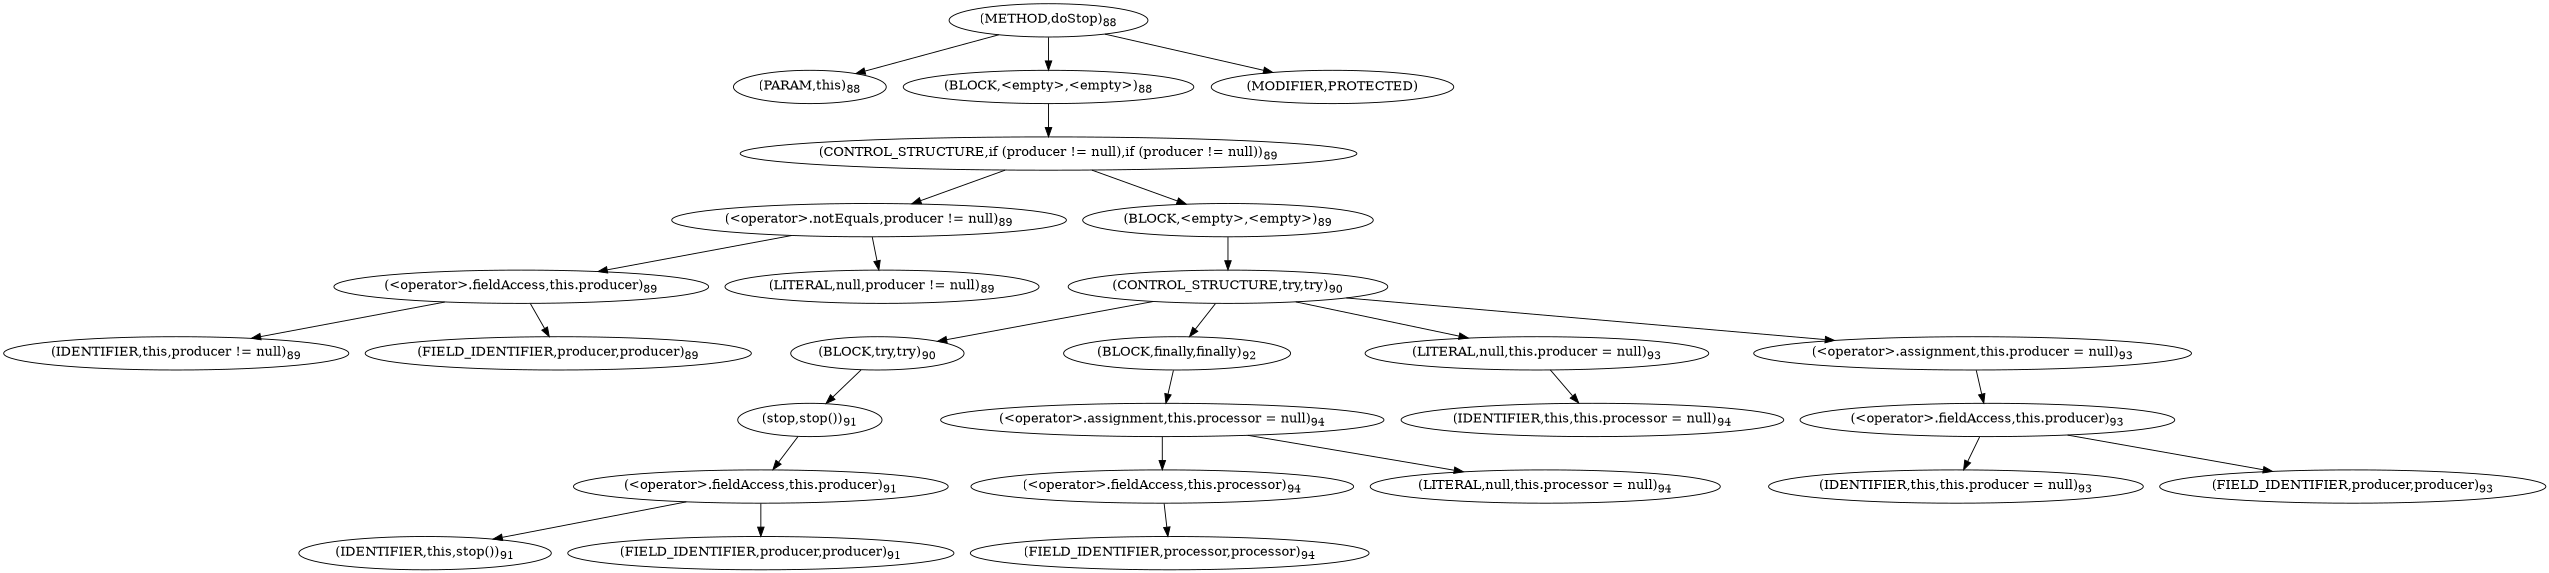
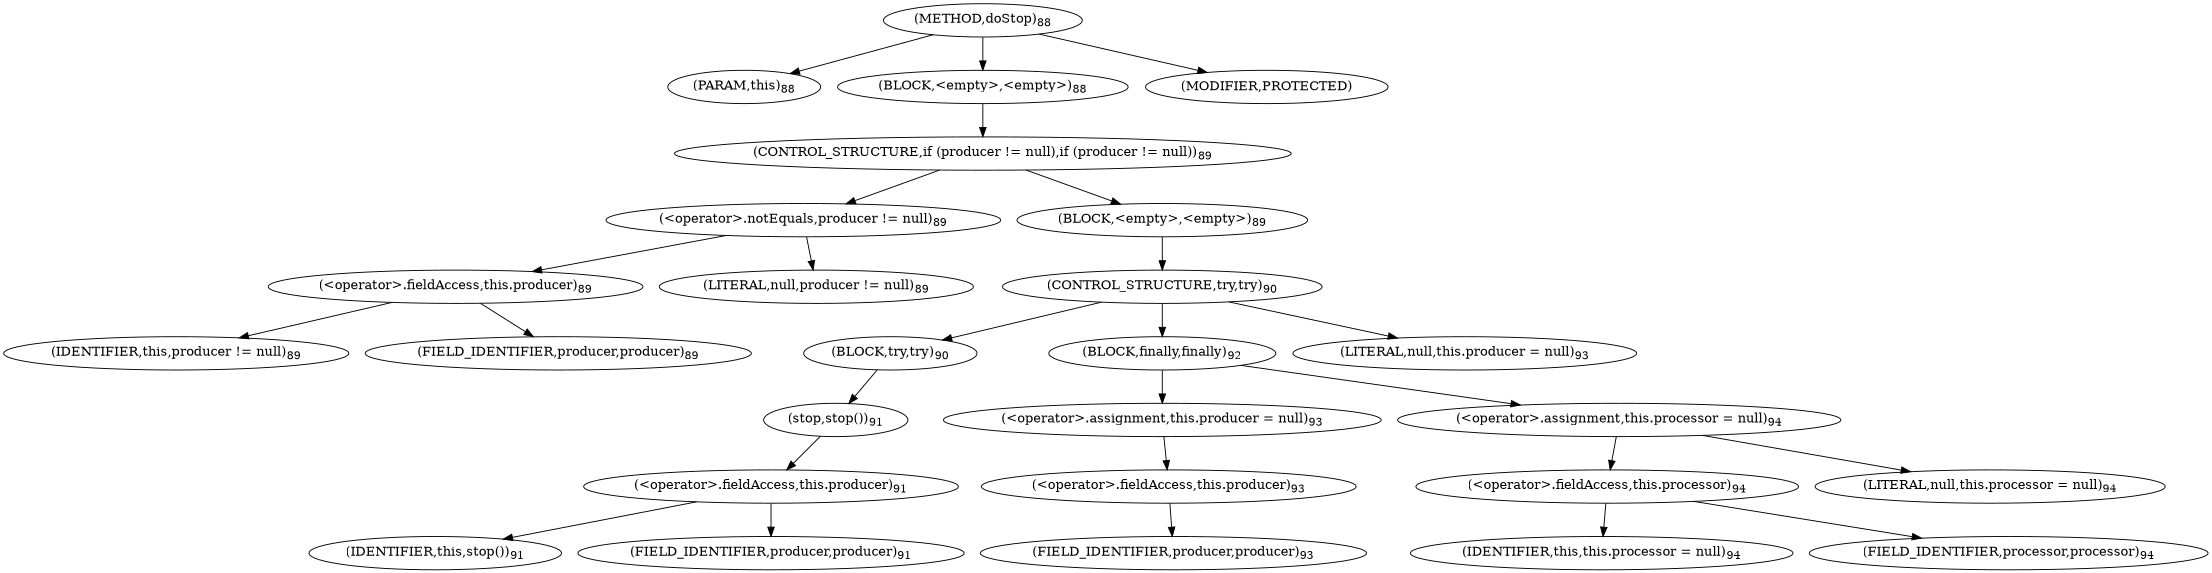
(1586, 319) -> (1162, 382)
(1561, 383) -> (1605, 515)
(1956, 487) -> none
